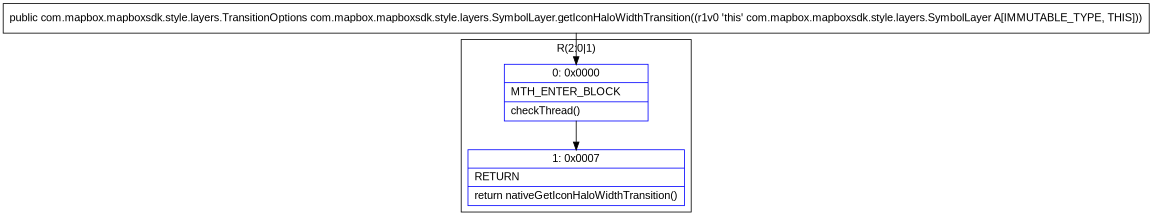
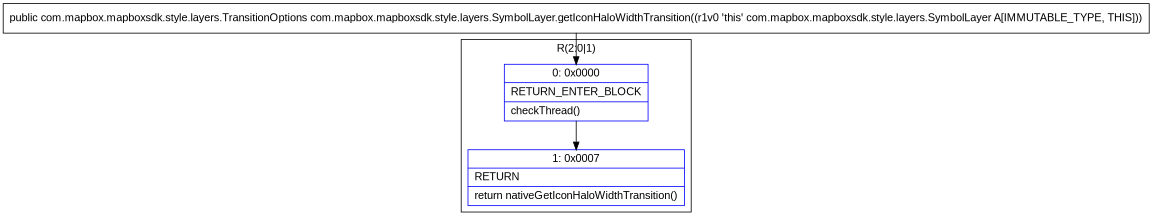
(566, 92) -> (576, 92)
